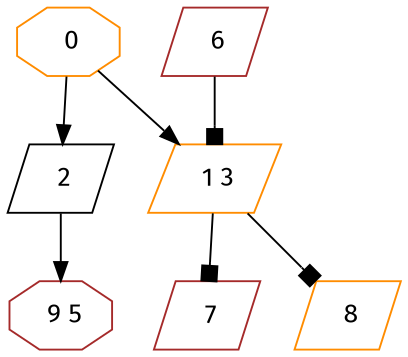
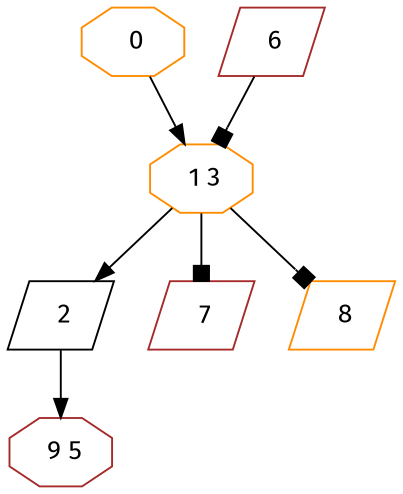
(65, 101) -> (141, 238)
(215, 179) -> (201, 179)
